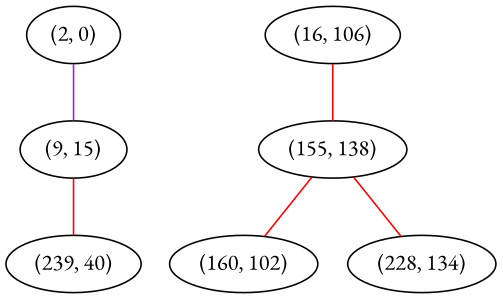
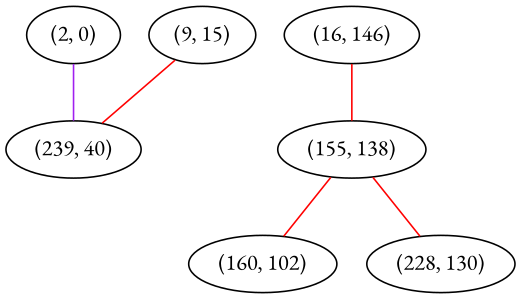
(333, 35) -> (352, 35)
(74, 92) -> (74, 92)
(422, 264) -> (441, 264)
